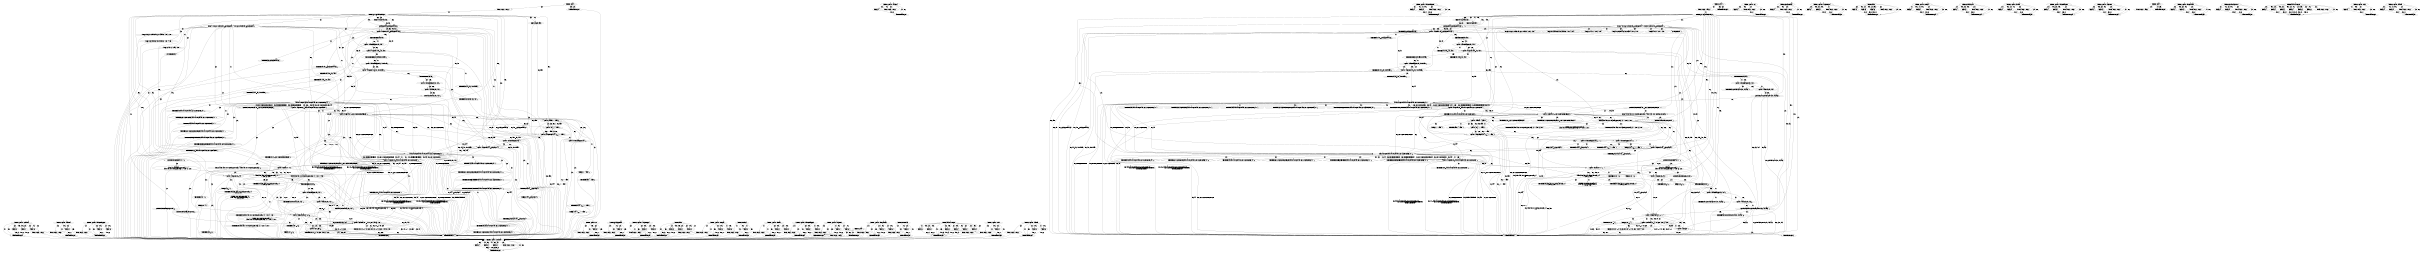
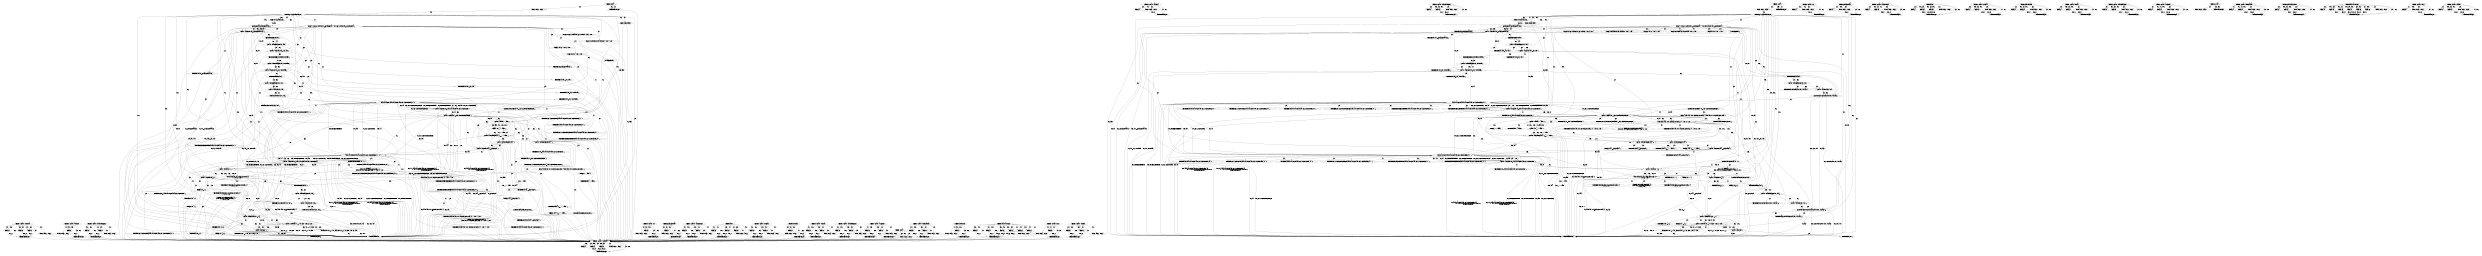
none -> (575, 54)
